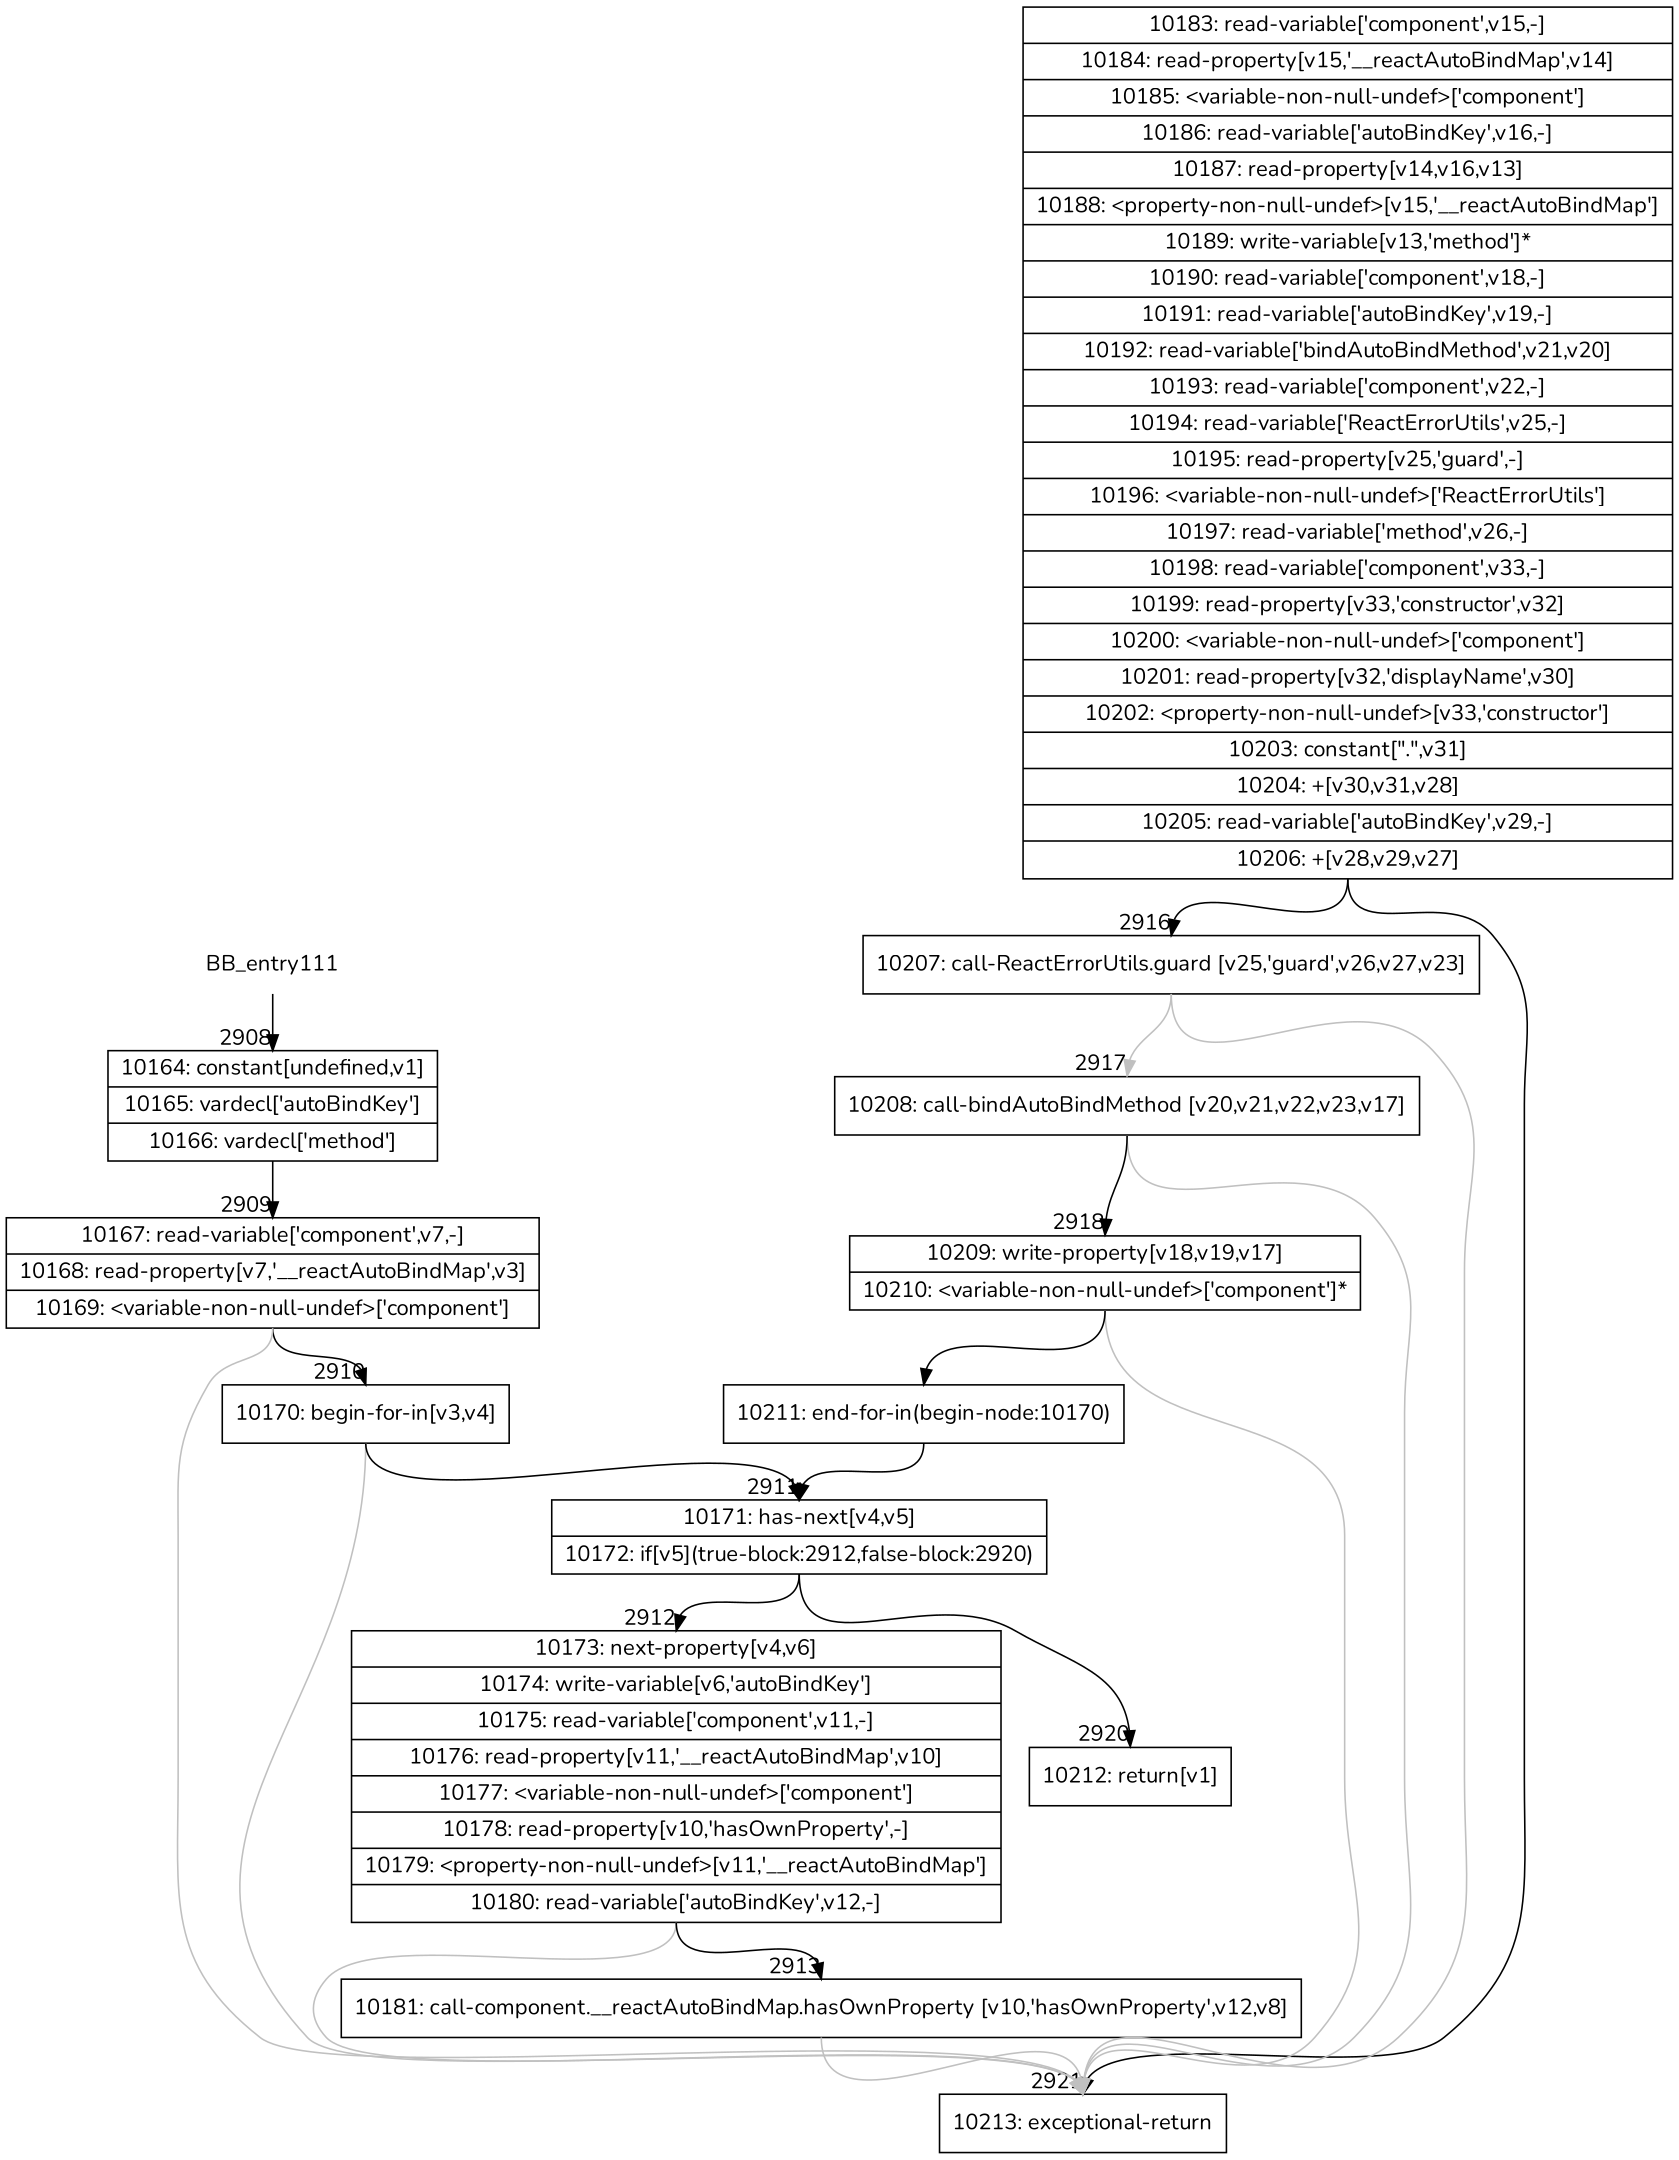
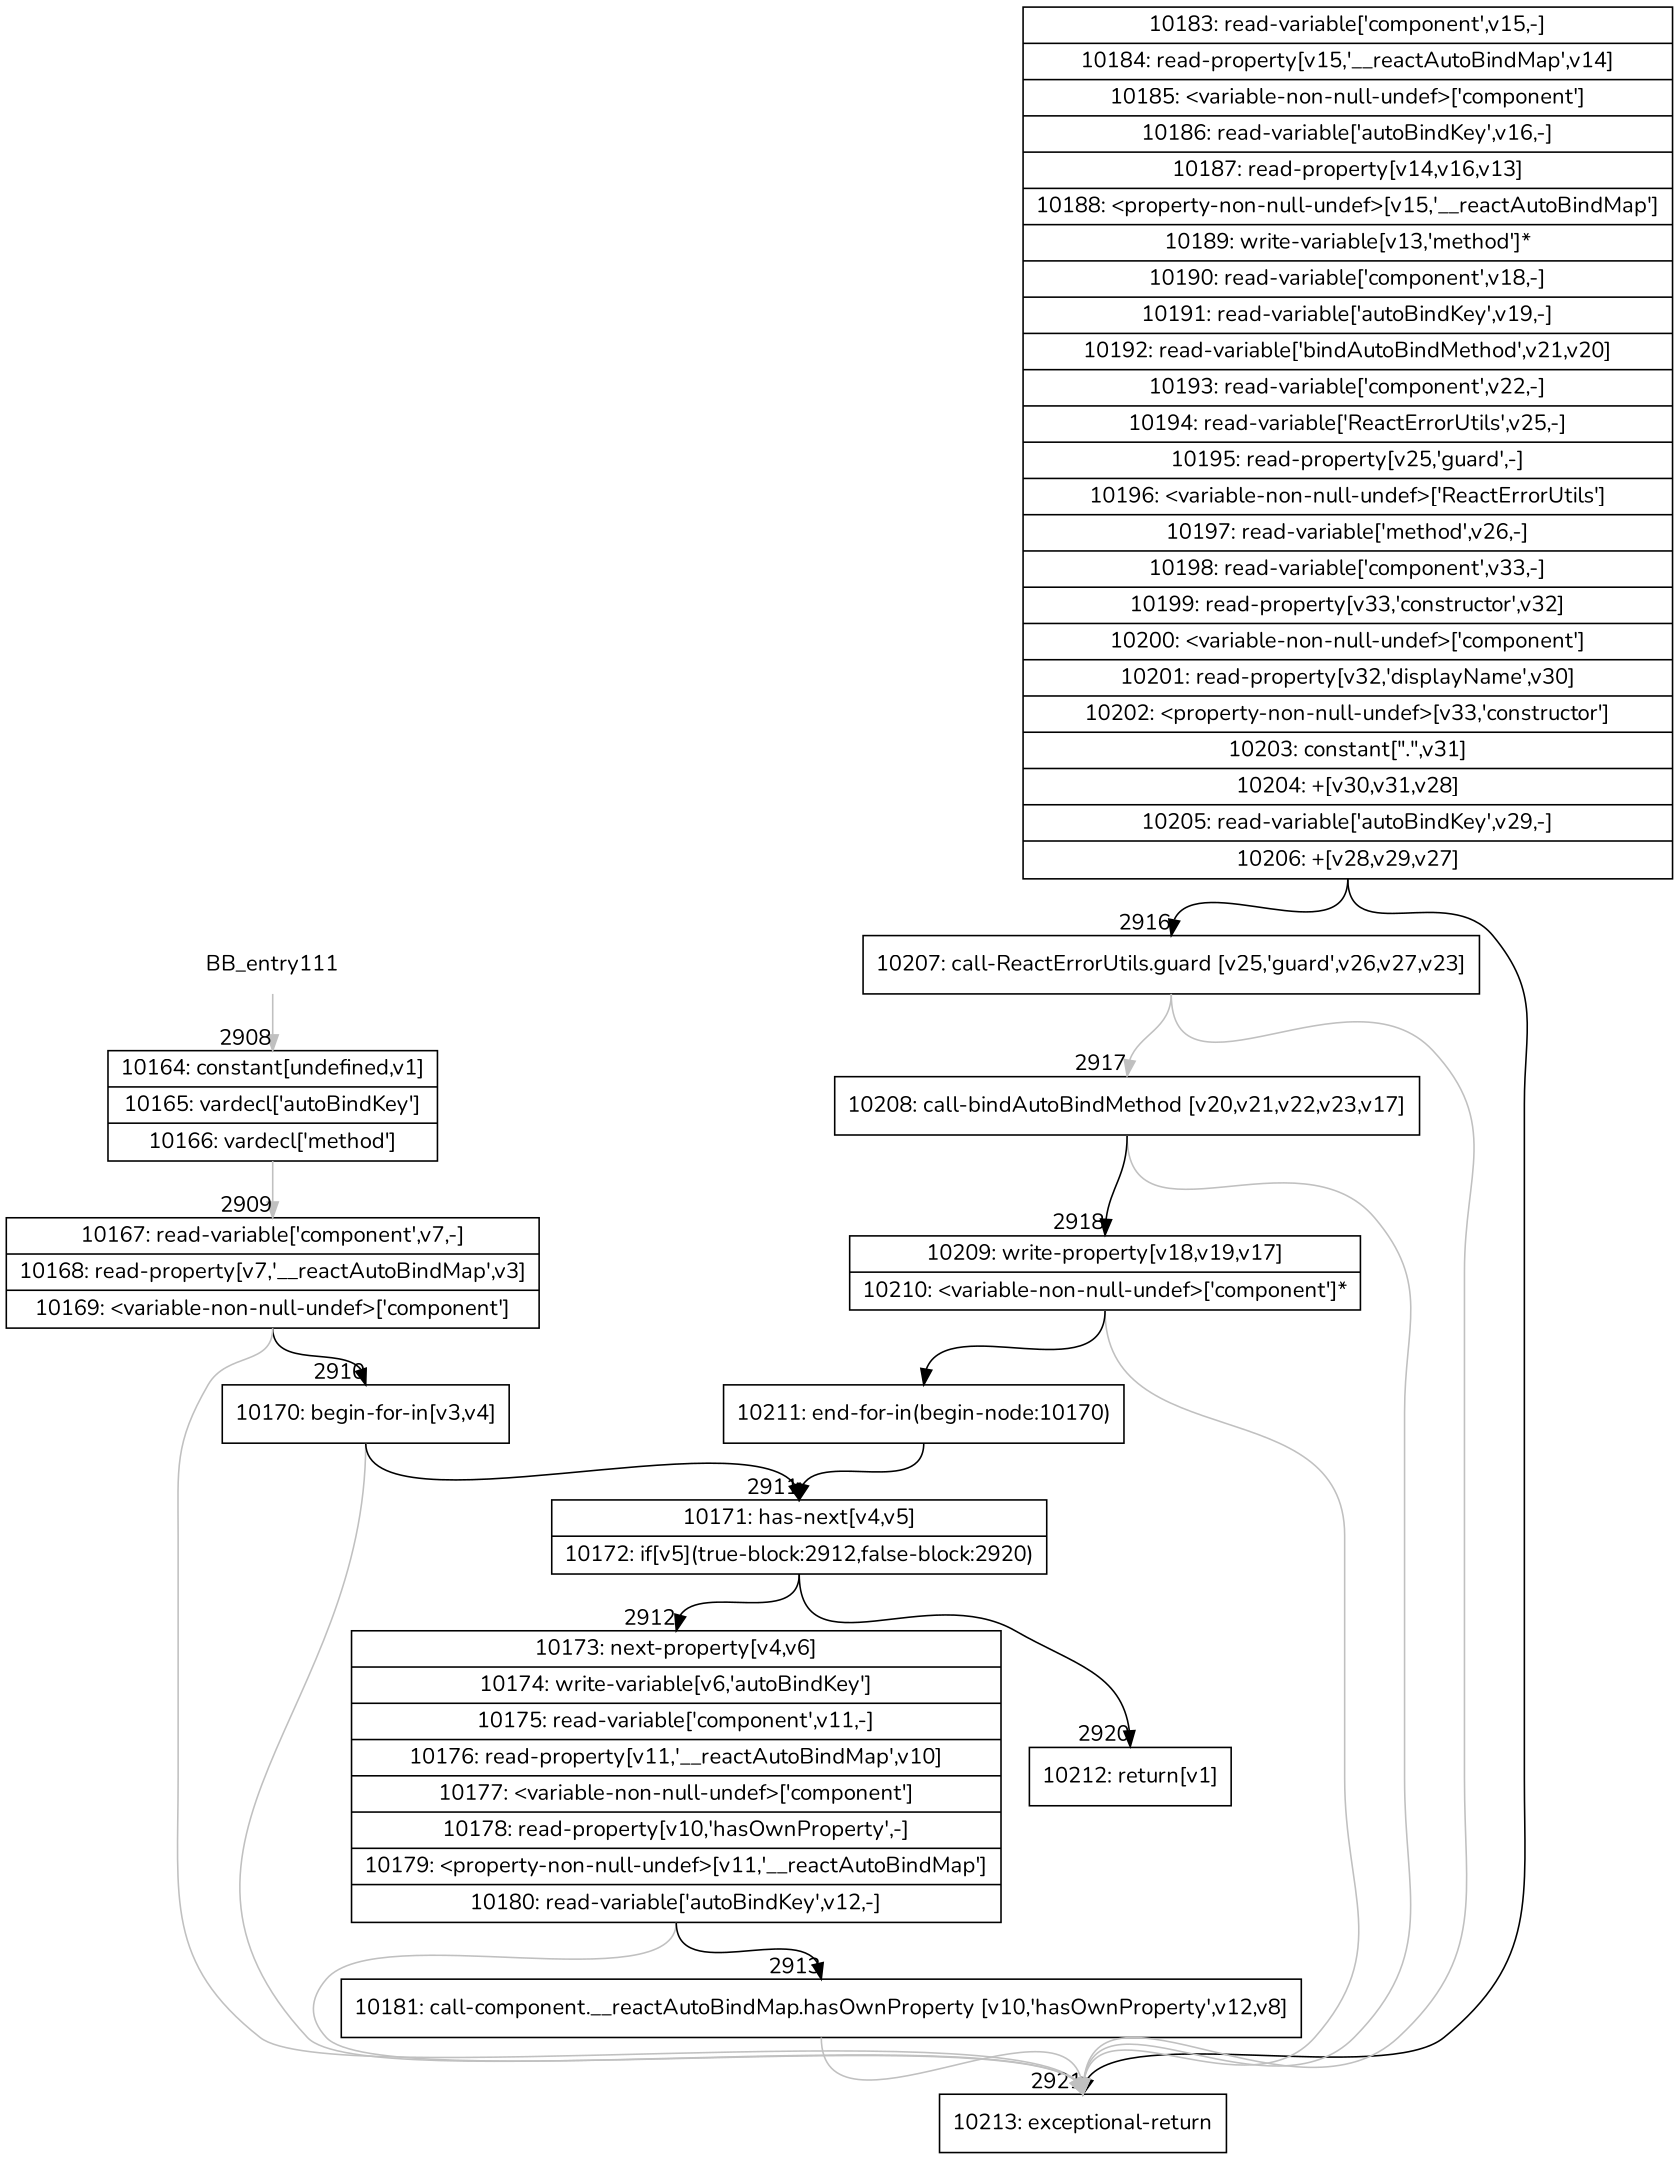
(273, 1014) -> (273, 1014)
(273, 1181) -> (273, 1181)
